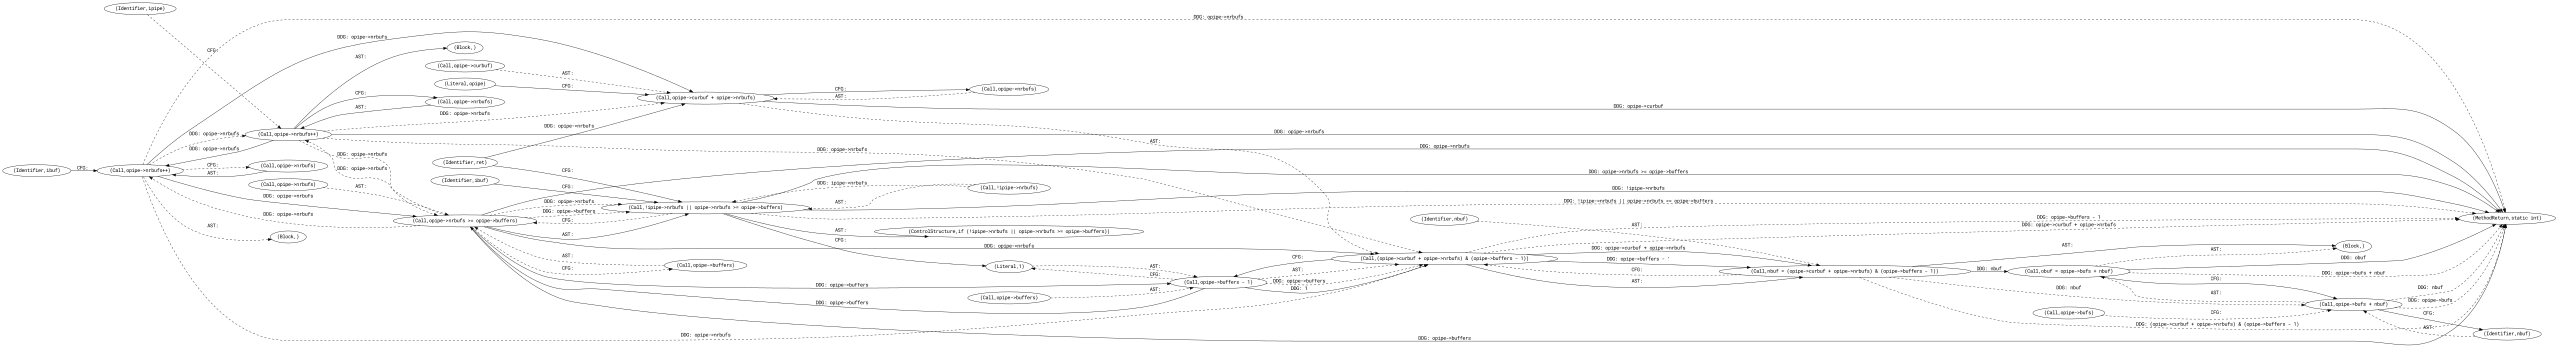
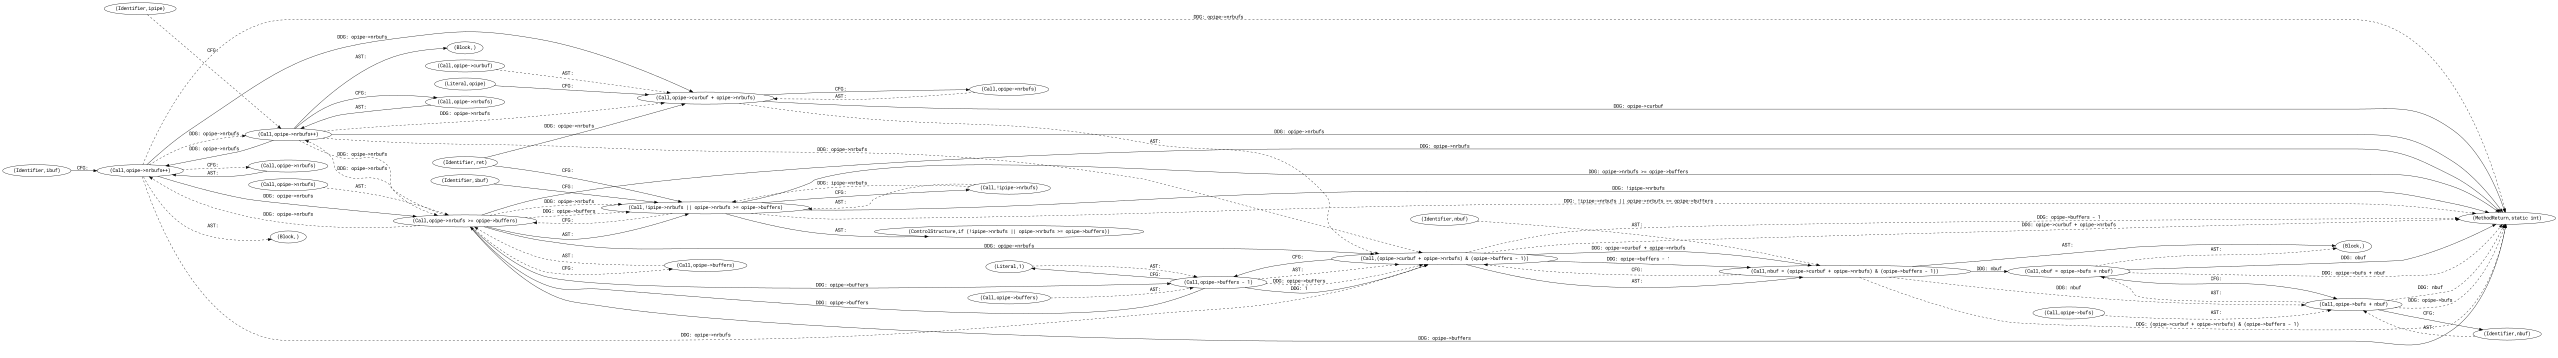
(851, 252) -> (864, 195)
(1106, 274) -> (1106, 274)
(2218, 313) -> (2218, 313)
